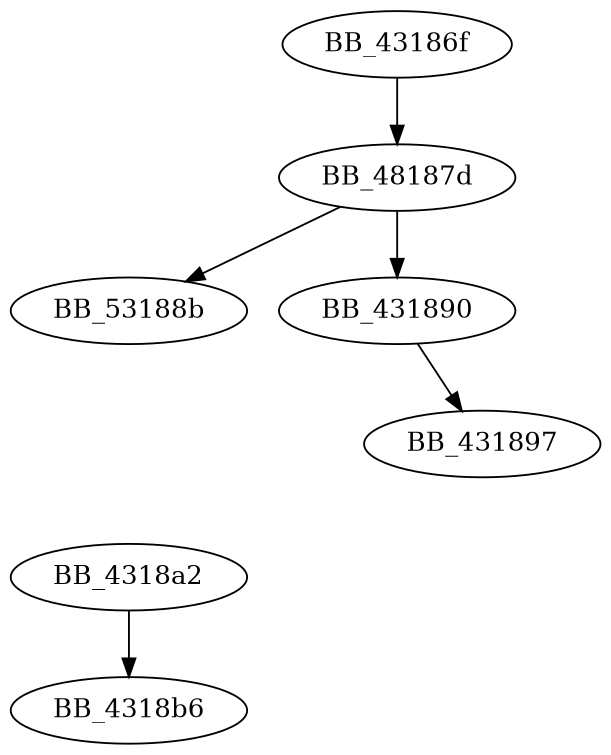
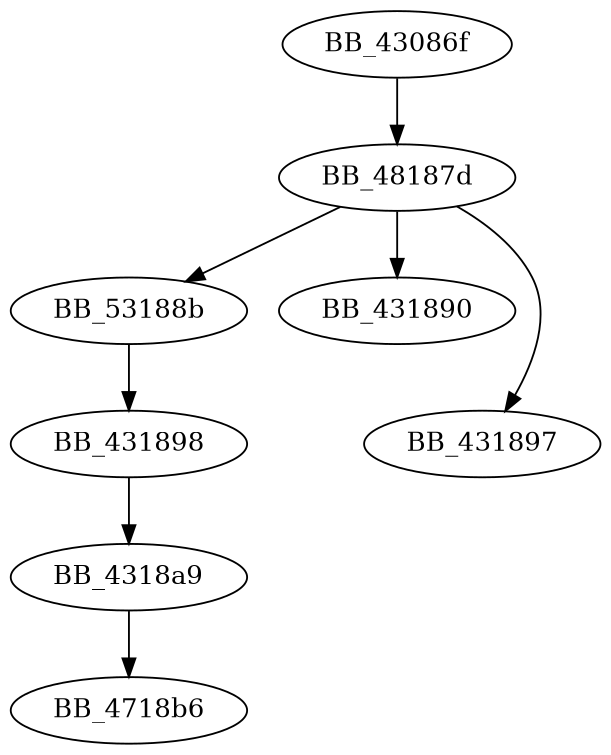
(397, 44) -> (397, 44)
(435, 370) -> (536, 286)
none -> (129, 444)
(129, 577) -> (129, 577)
(129, 710) -> (129, 710)
